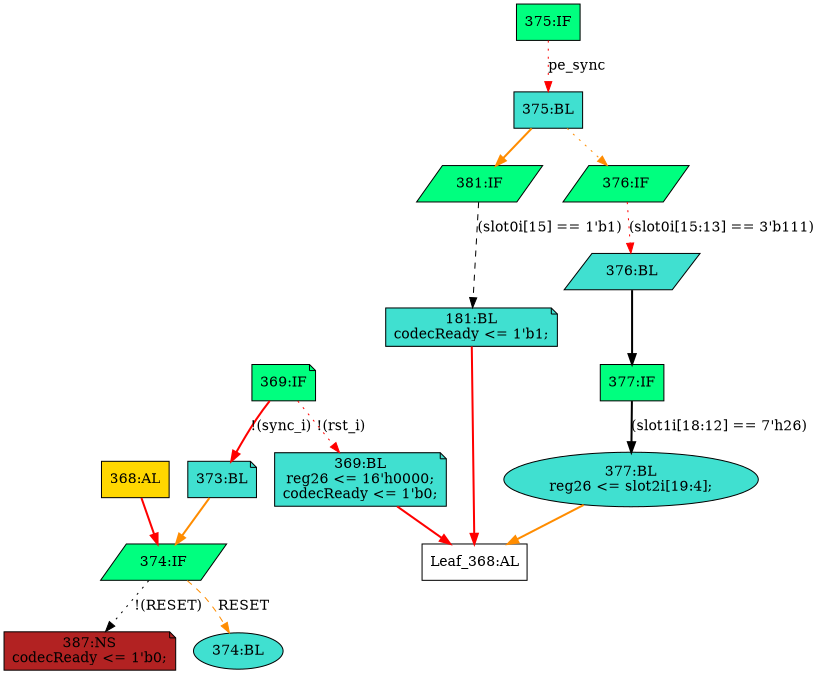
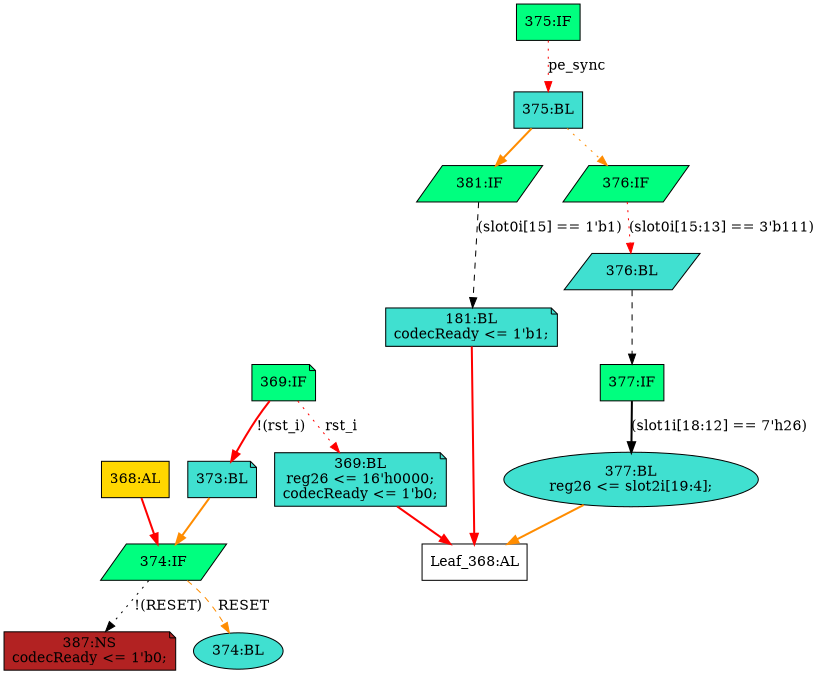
(632, 322) -> (632, 322)
(281, 427) -> (281, 427)
(341, 427) -> (341, 427)
